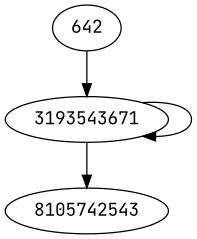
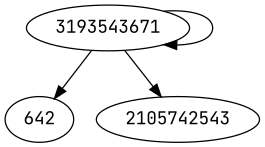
(87, 67) -> (77, 70)
(87, 211) -> (178, 119)
